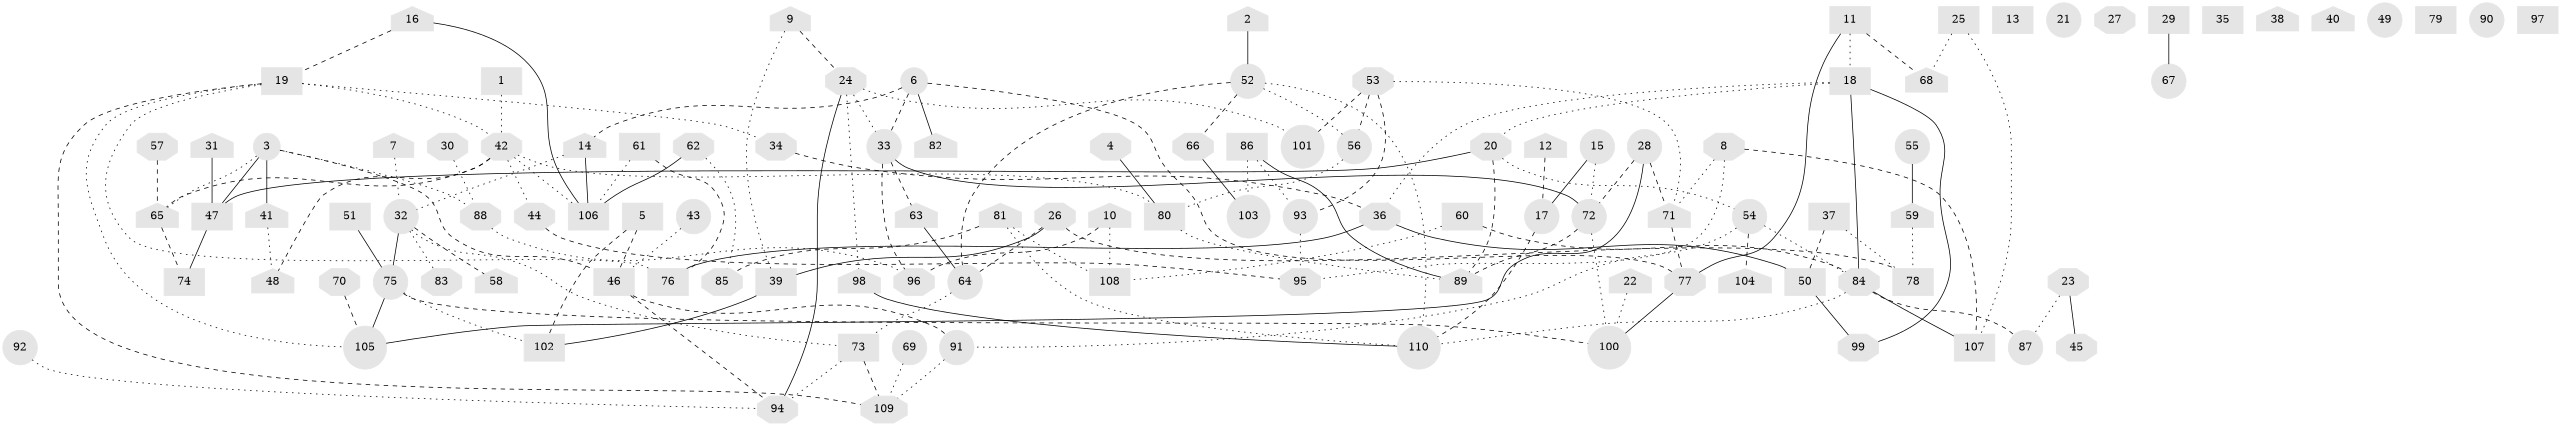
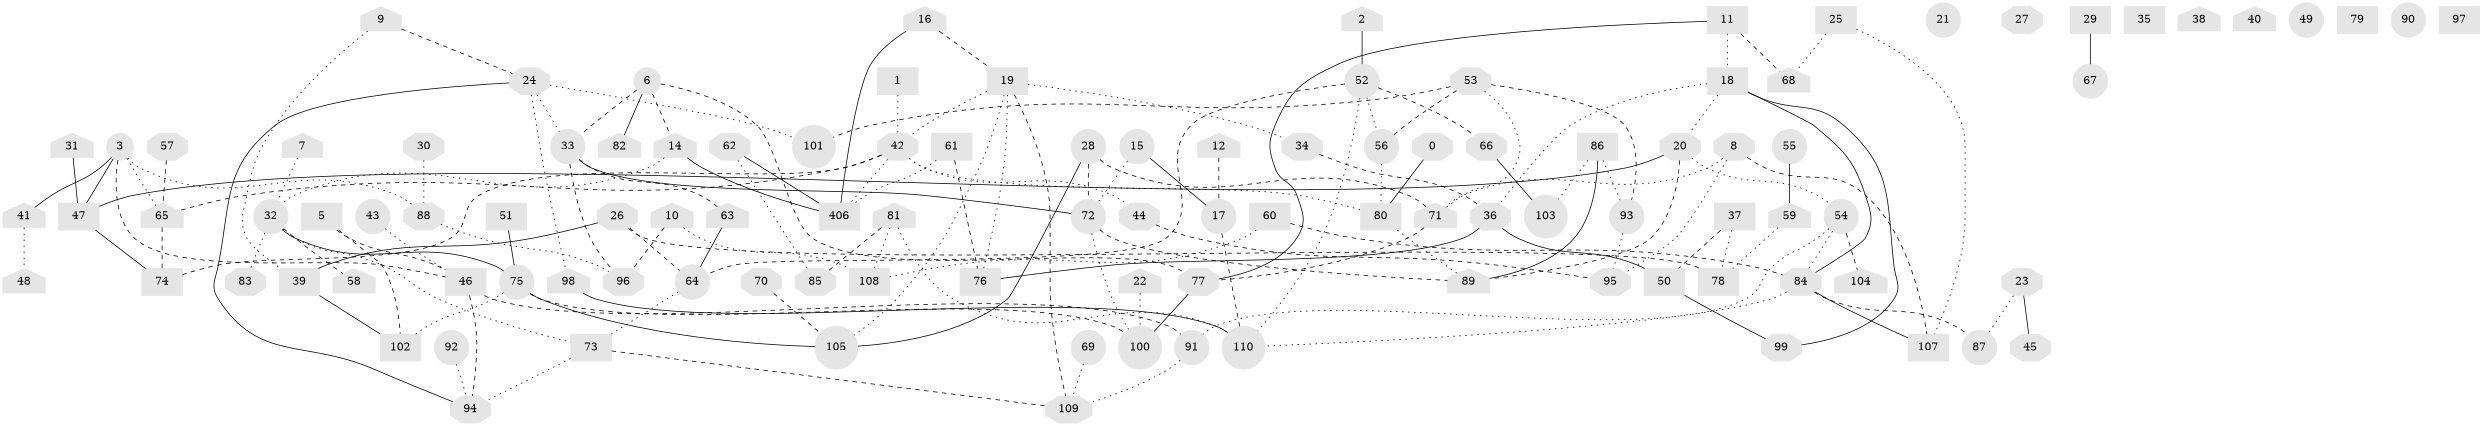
(2013, 20) -> none
(1111, 147) -> (1433, 147)
(332, 190) -> (536, 179)
(589, 217) -> (839, 217)
